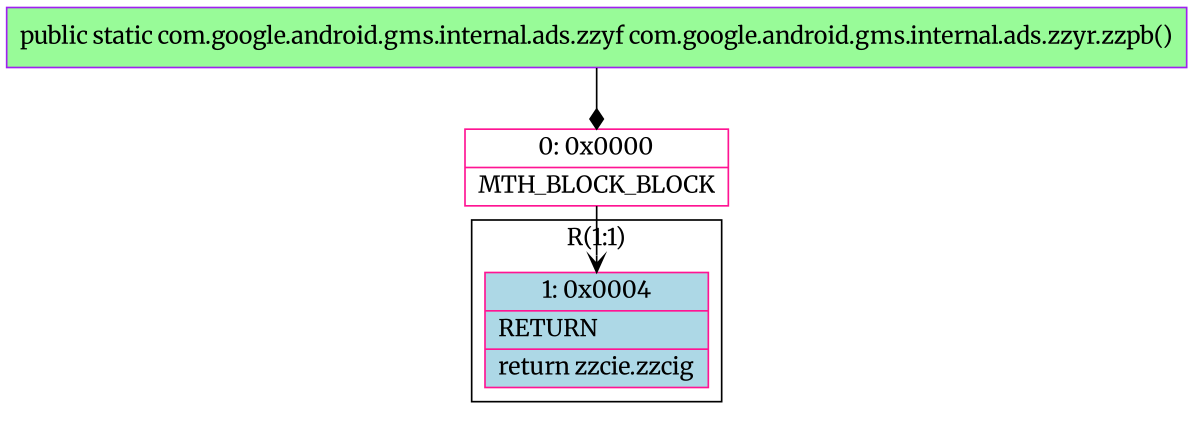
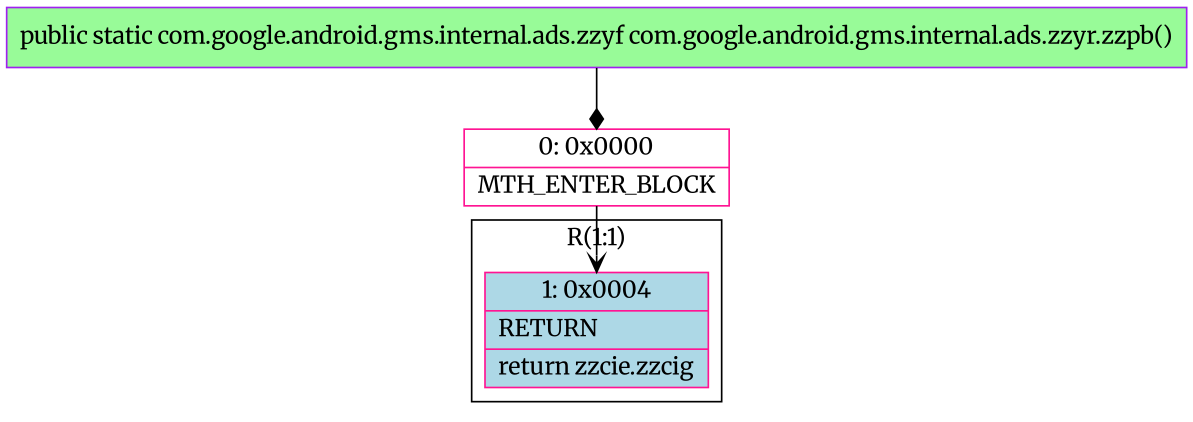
(597, 186) -> (597, 186)
